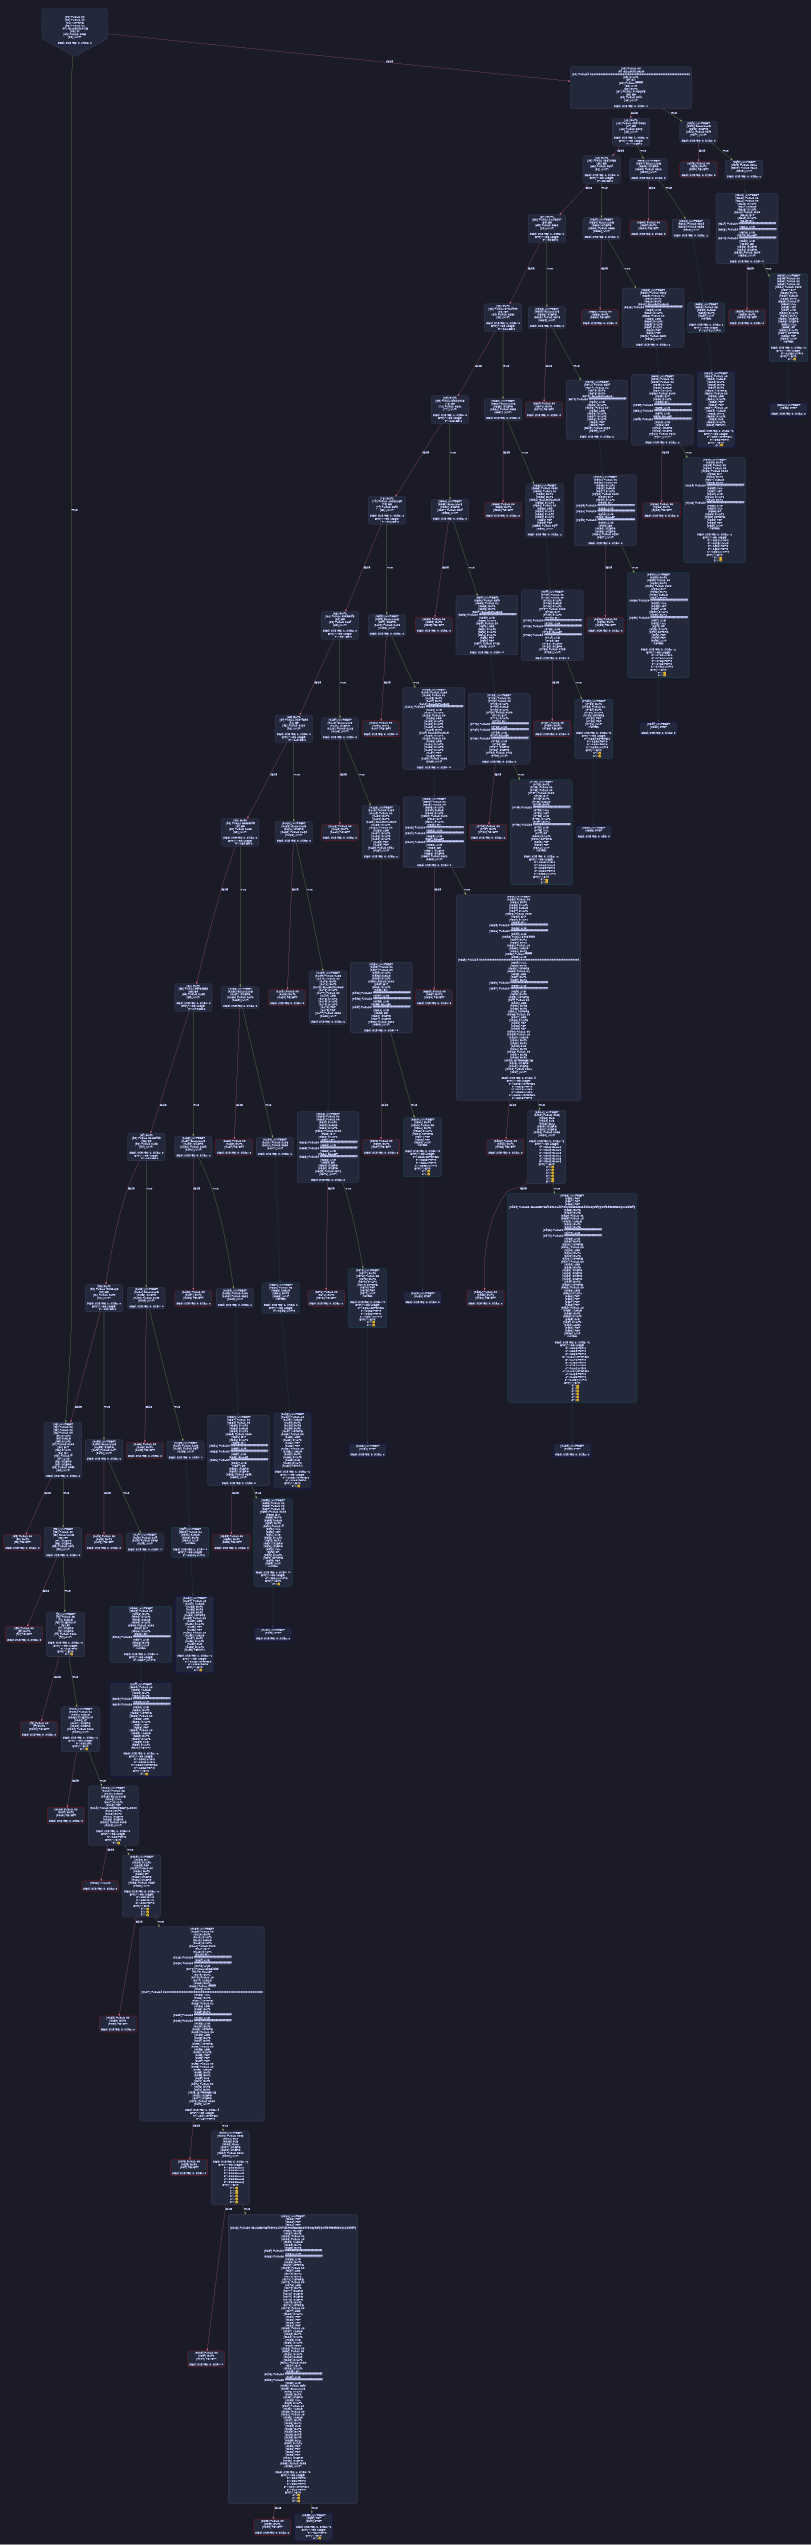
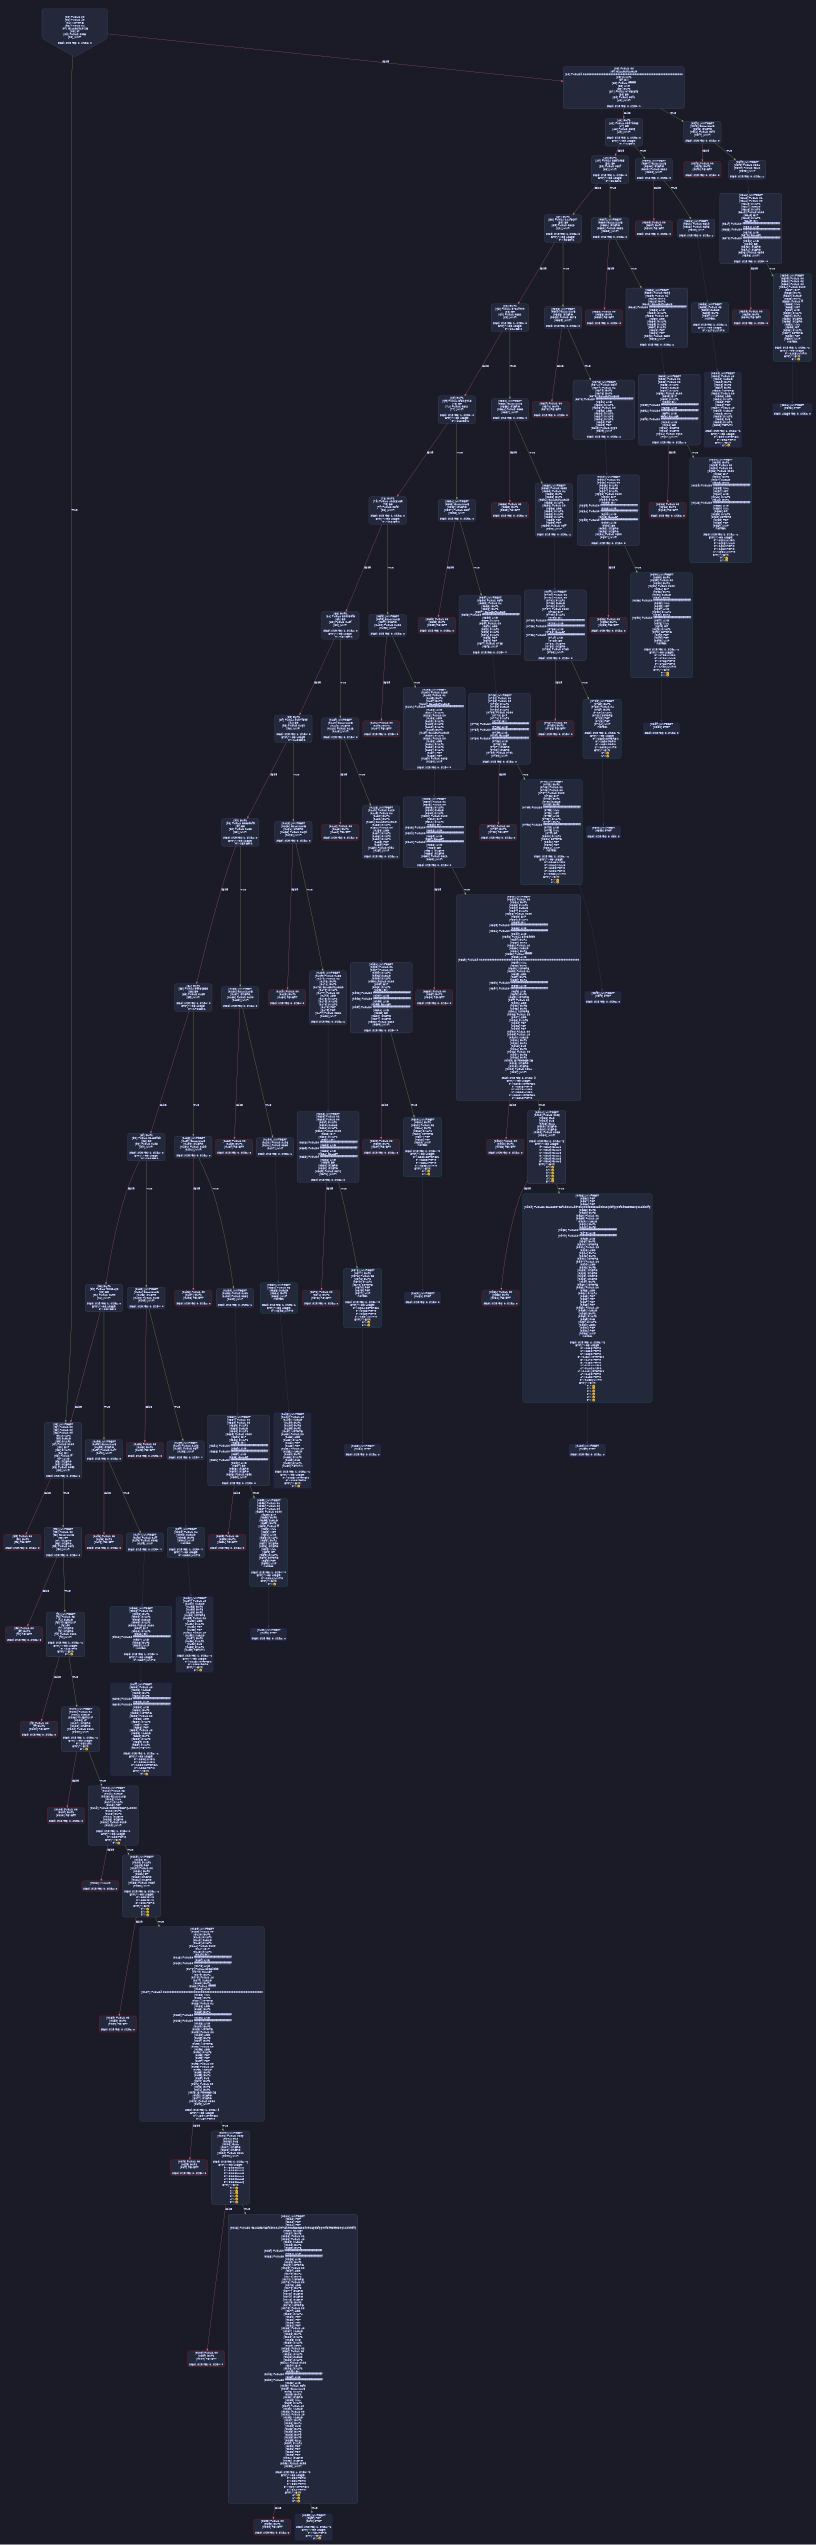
(788, 410) -> (792, 410)
none -> (603, 998)
